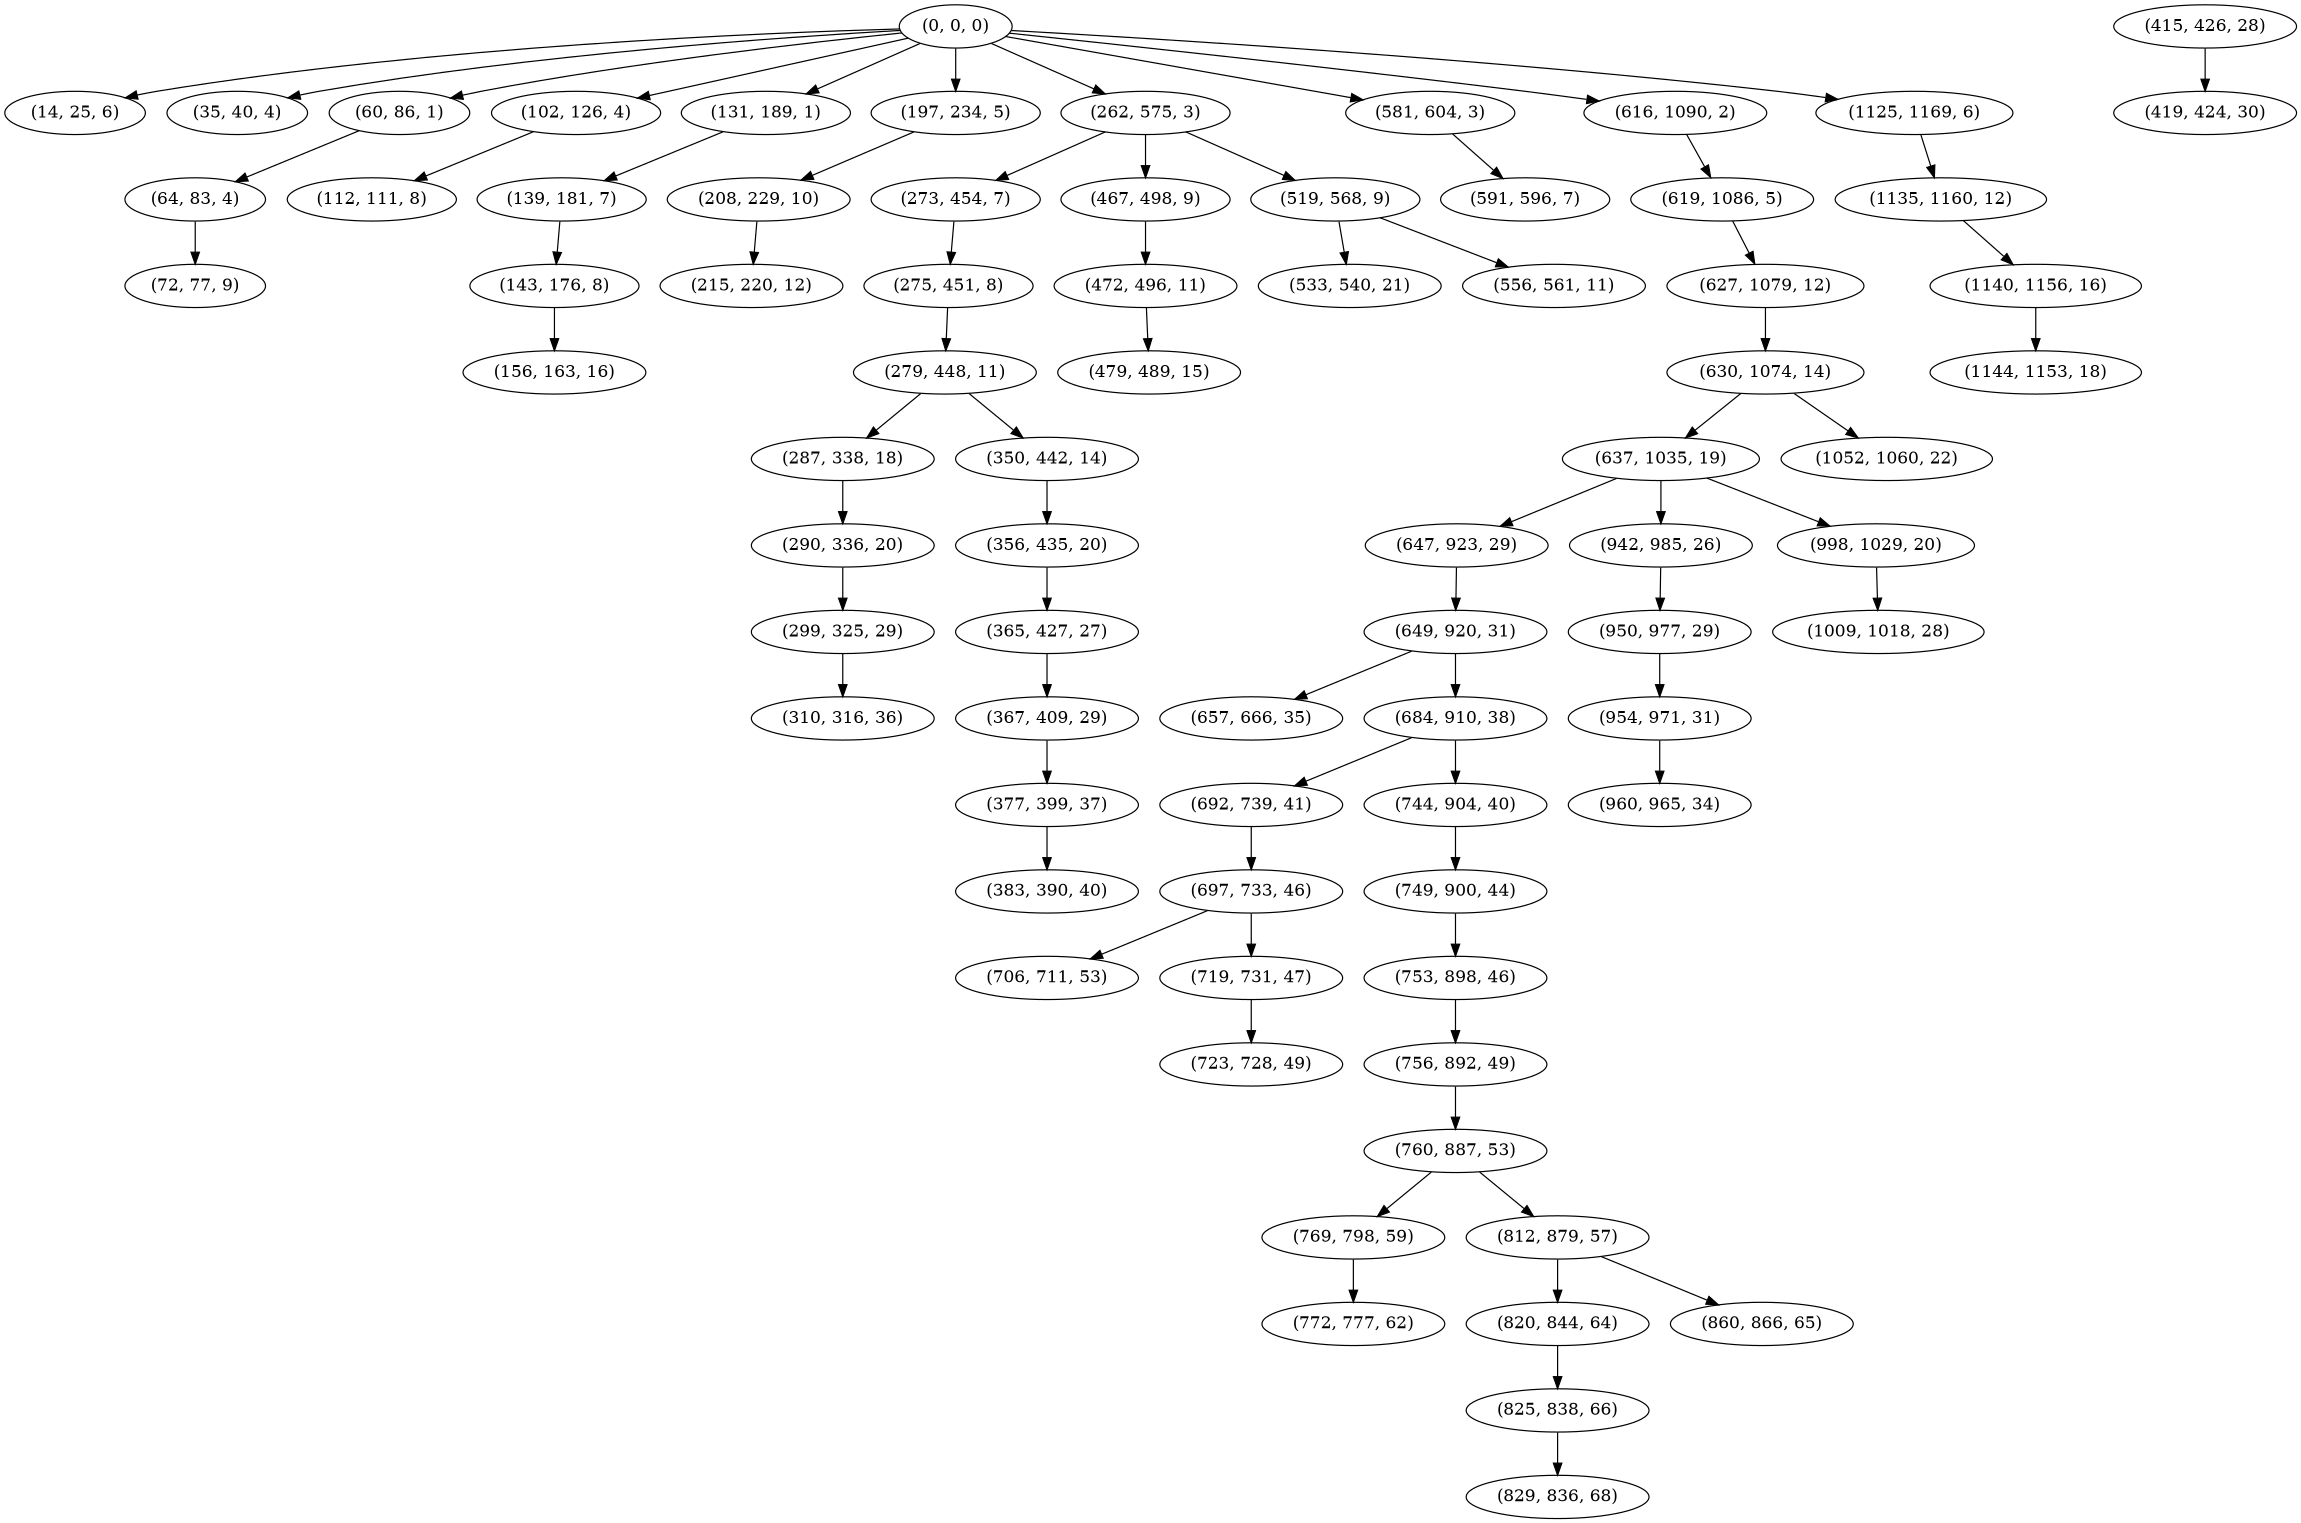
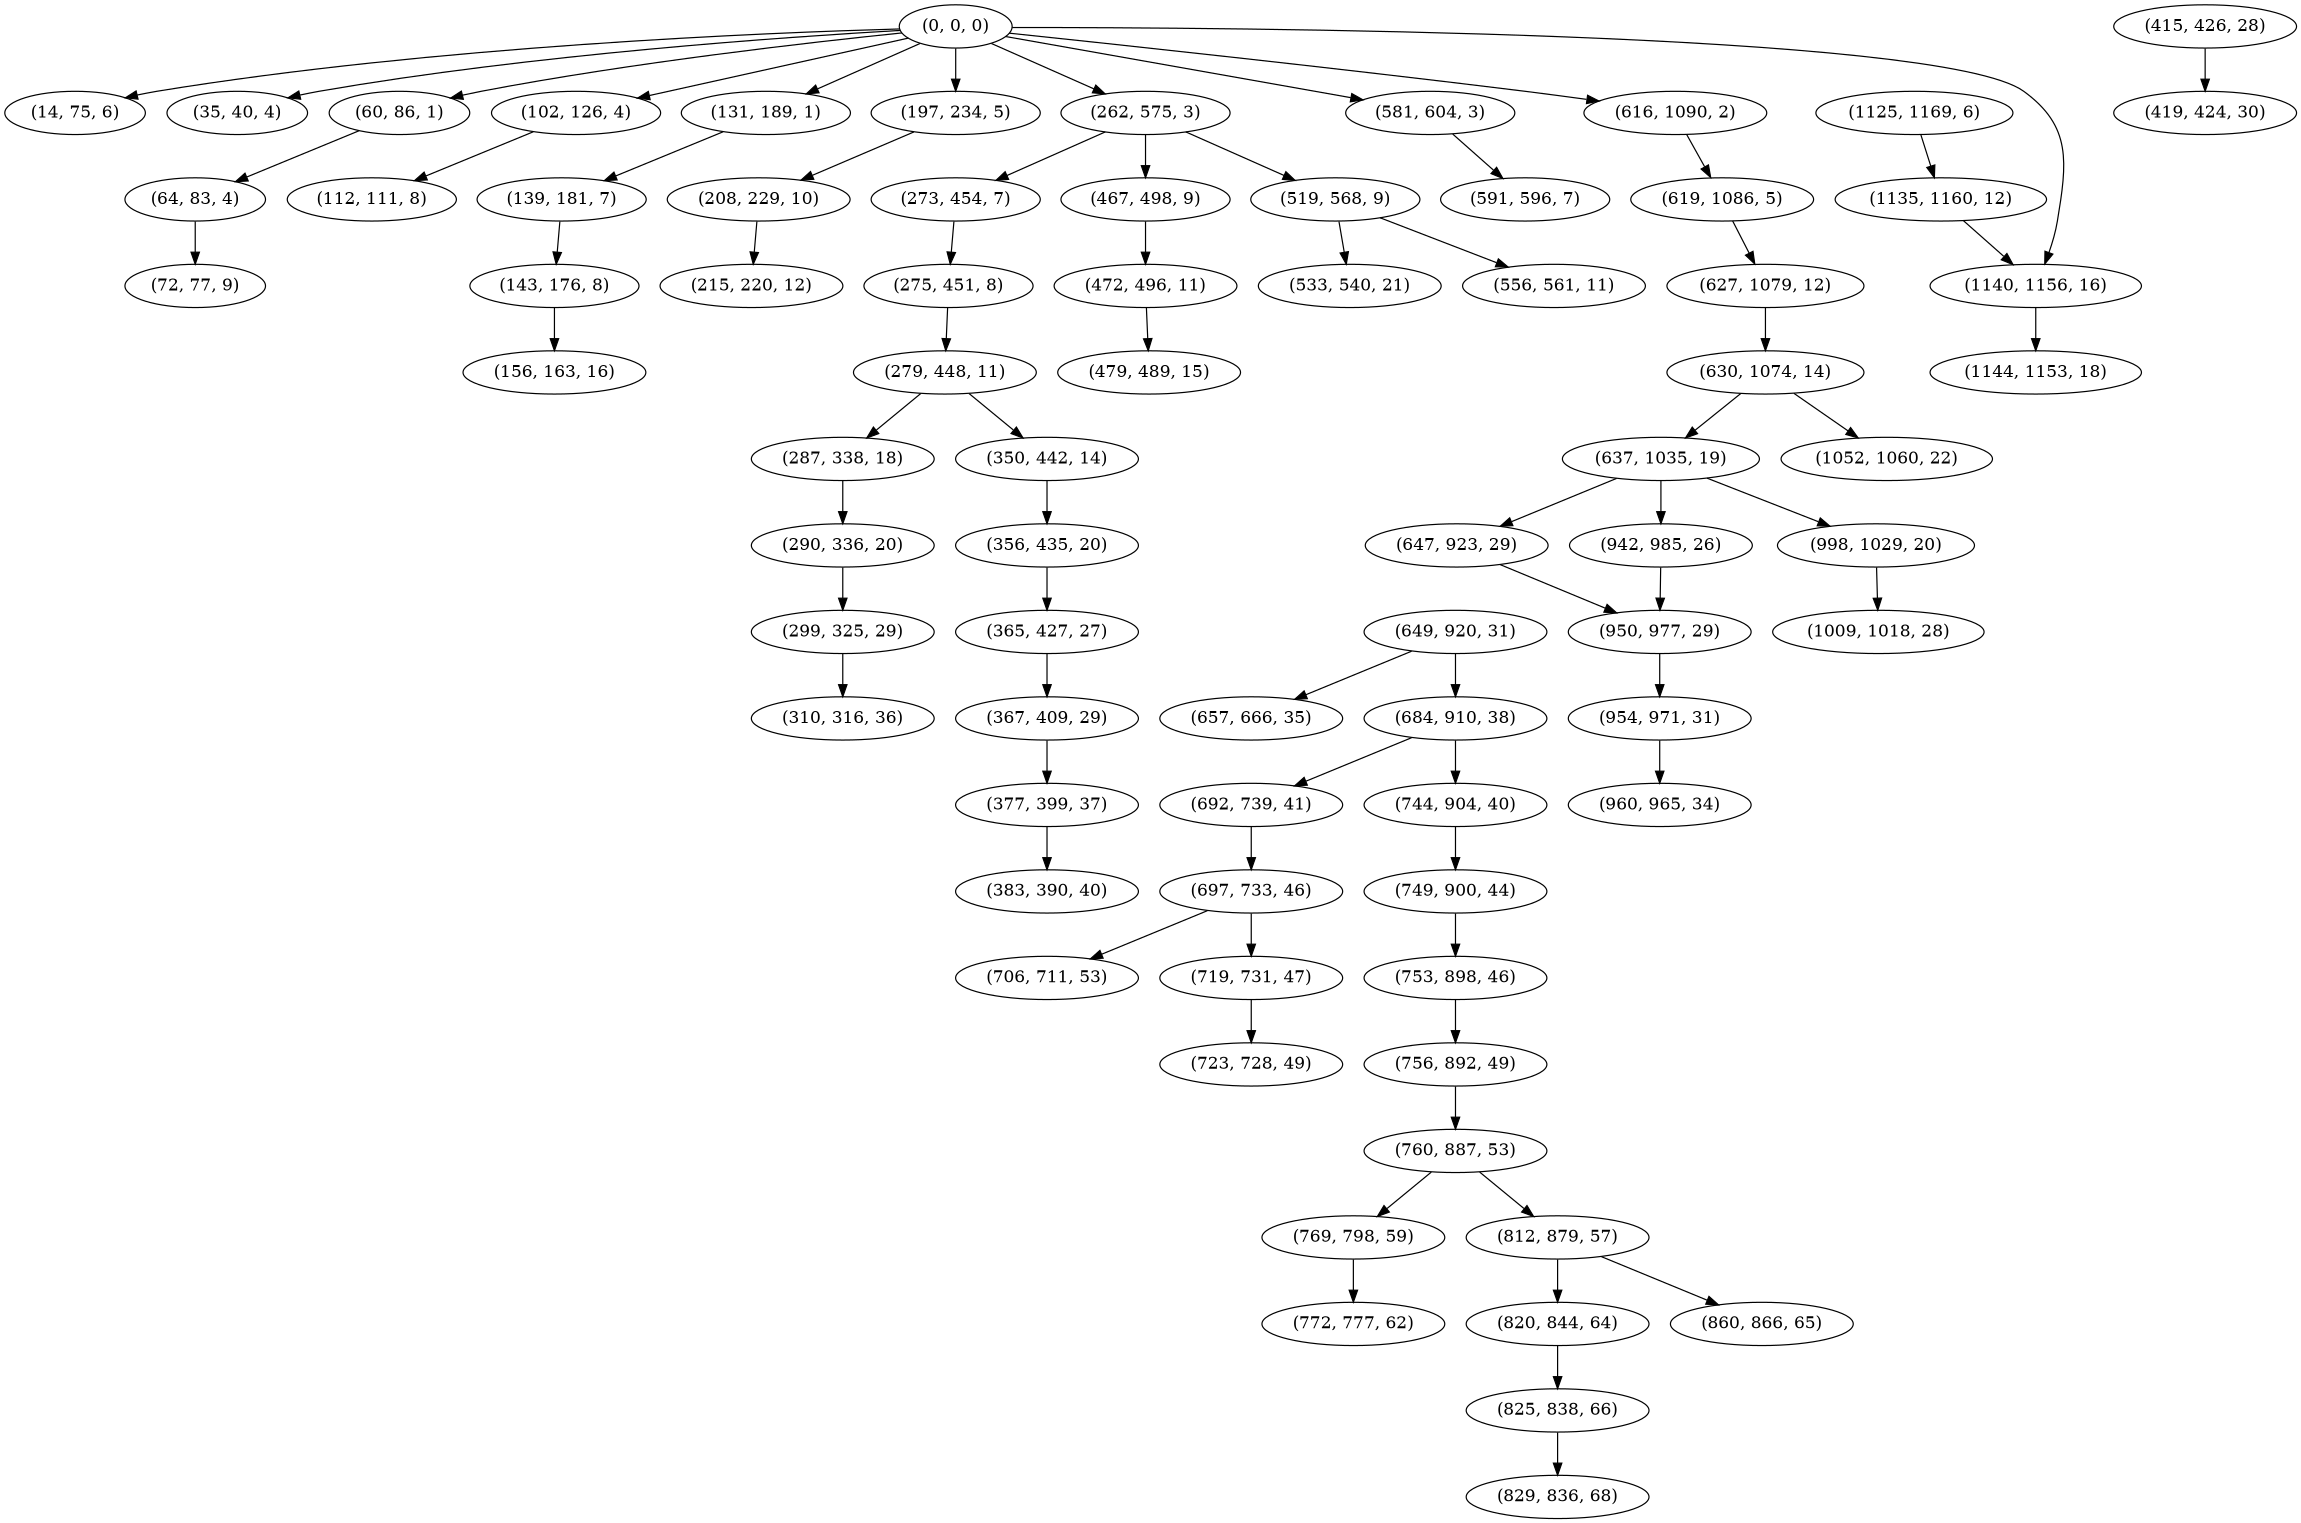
(1419, 58) -> (1609, 39)
(75, 113) -> (75, 113)
(1456, 583) -> (1553, 586)
